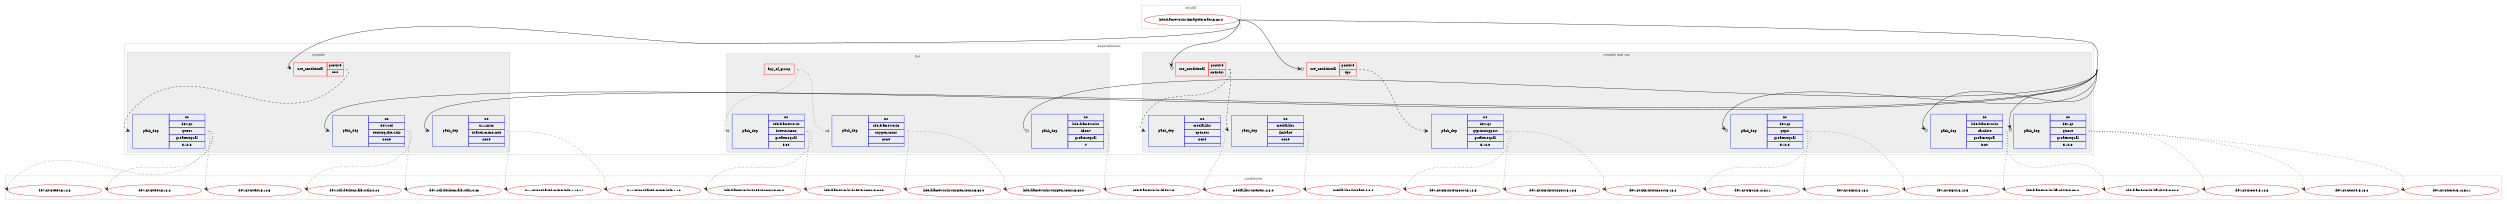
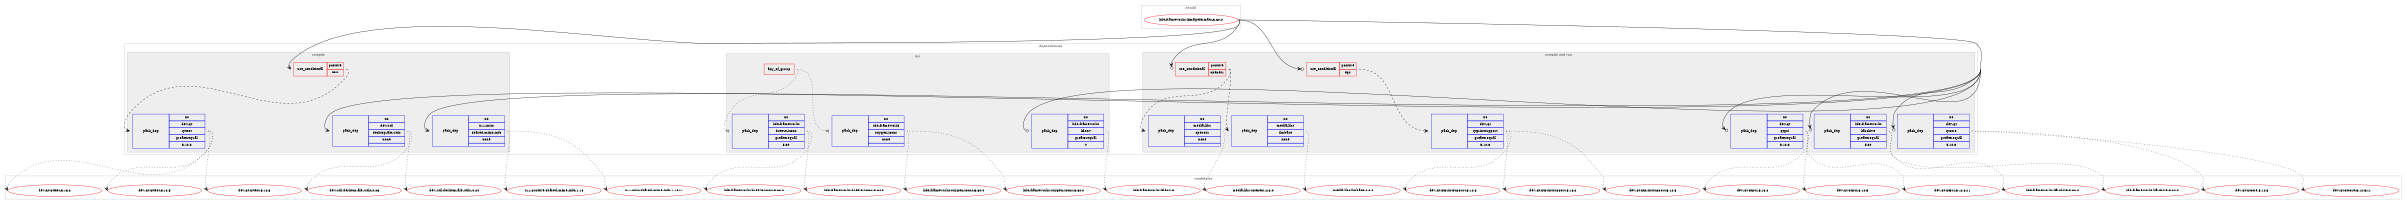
(654, 191) -> (554, 191)
(2352, 191) -> none
